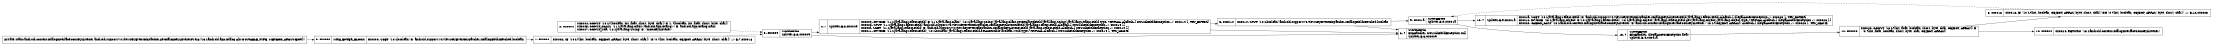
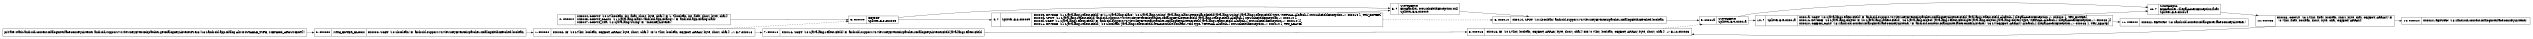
none -> (2100, 13)
none -> (2184, 22)
(1213, 24) -> (1437, 20)
(1376, 28) -> (1493, 14)
(745, 31) -> (788, 20)
(790, 32) -> (874, 18)
none -> (873, 32)
